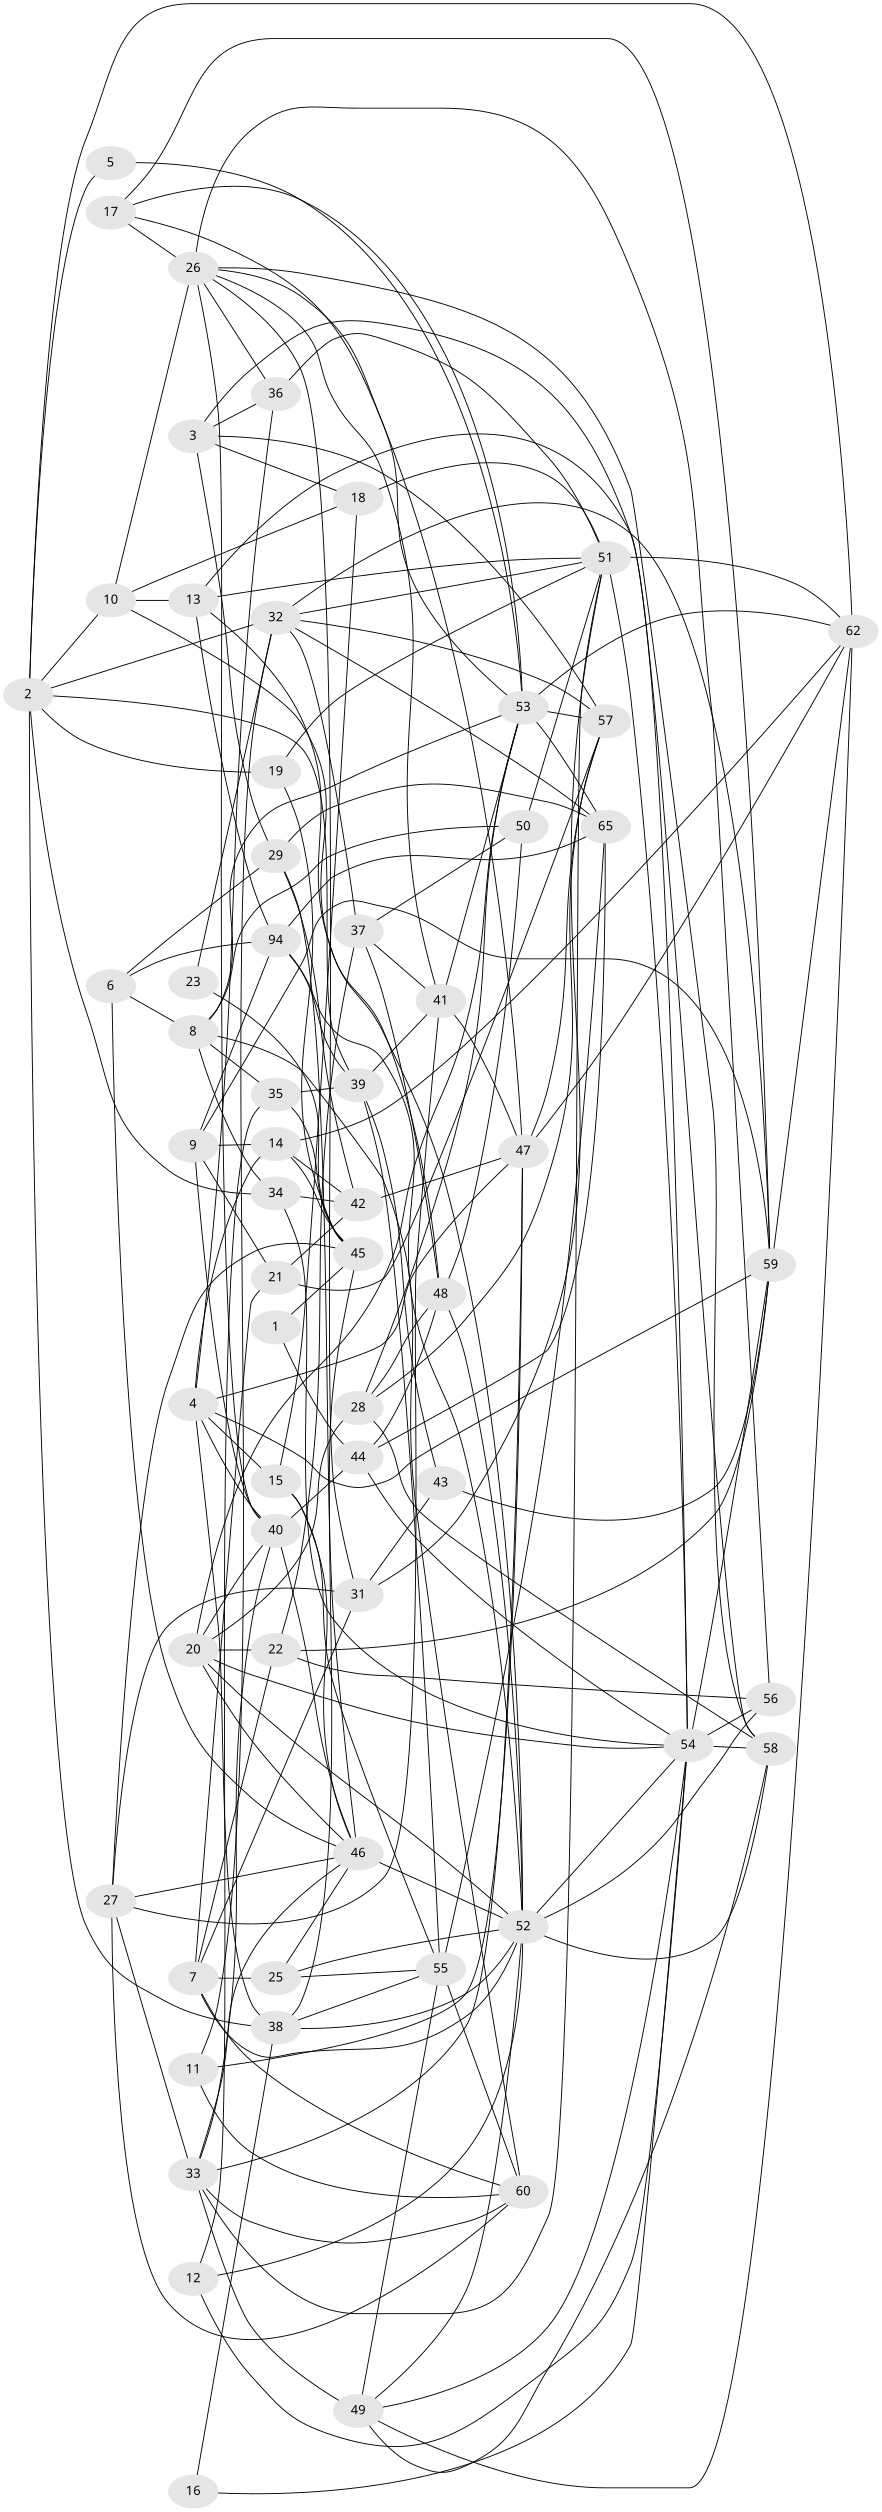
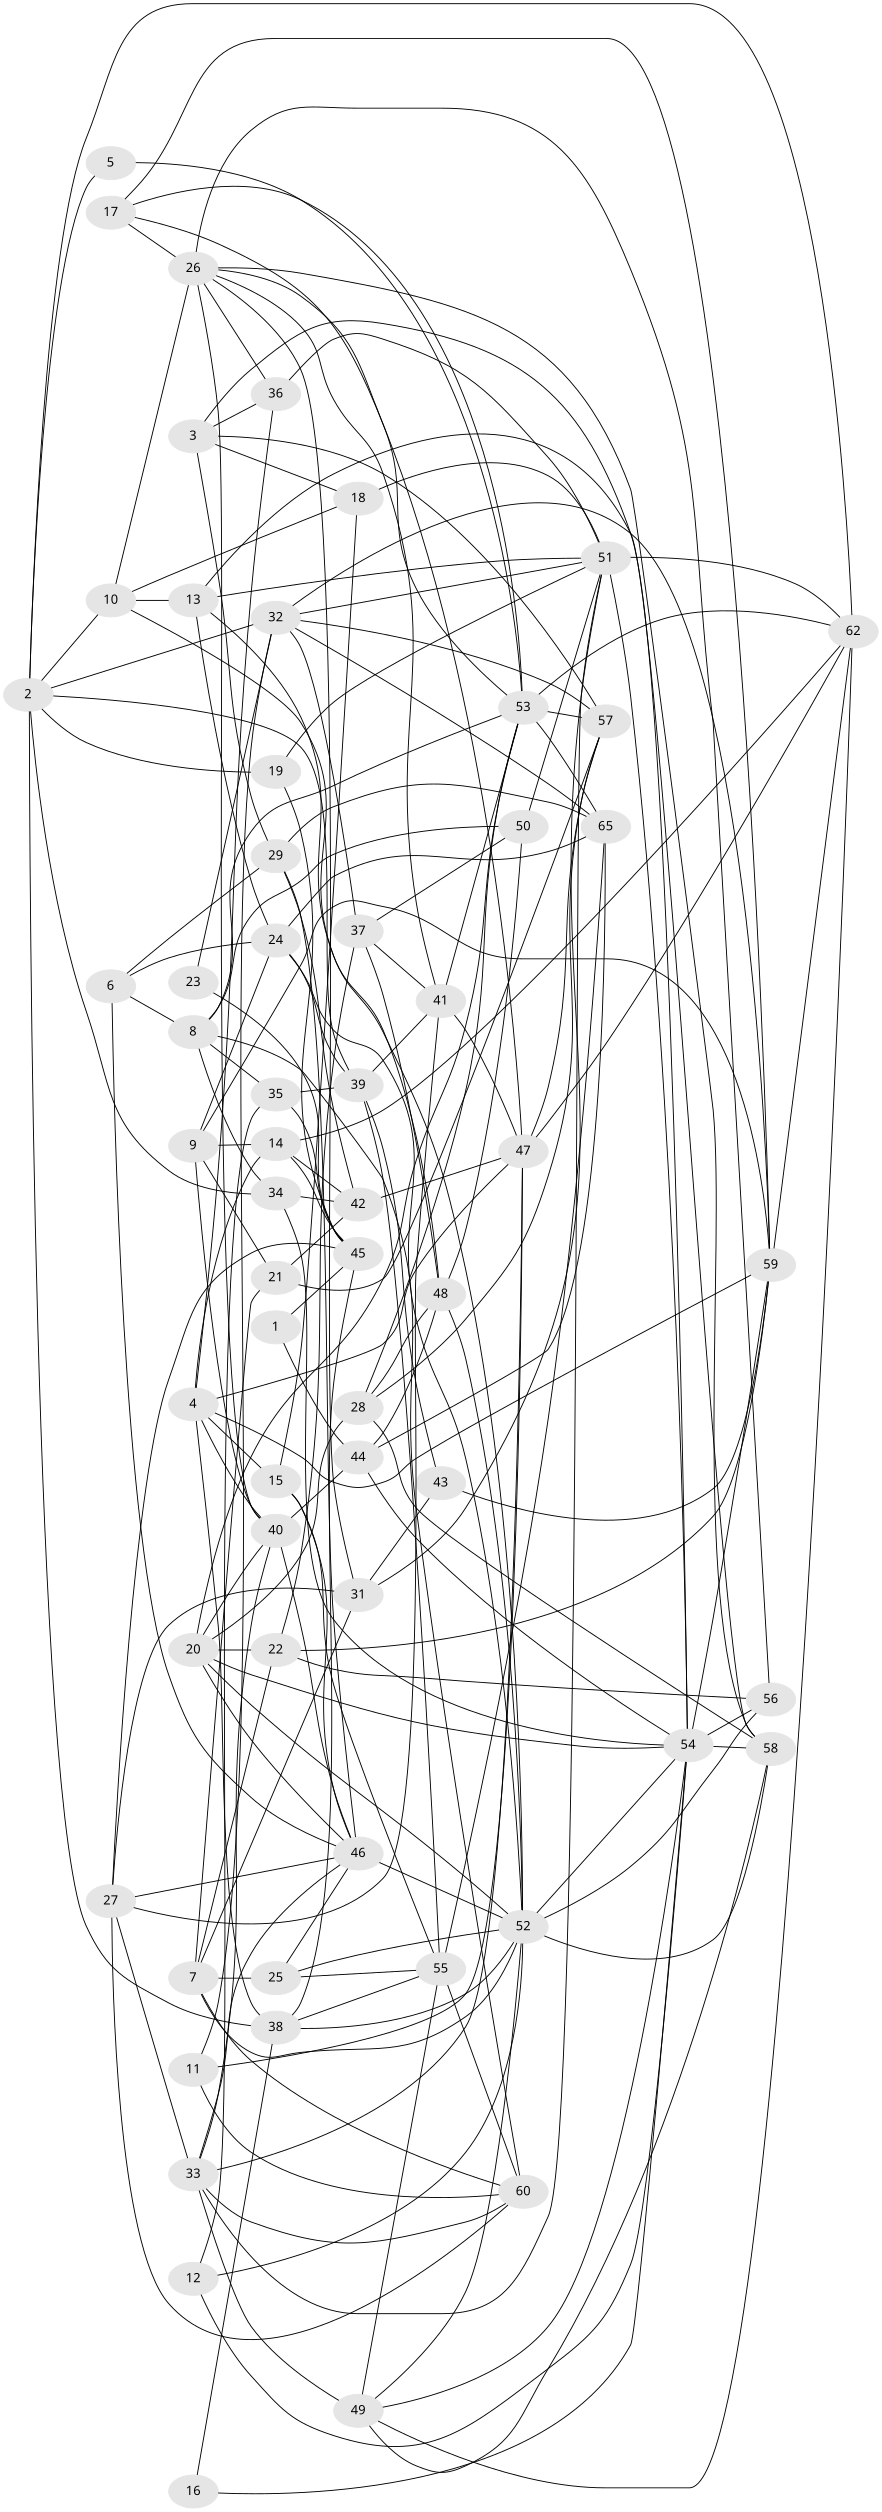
(276, 940) -> (276, 940)
